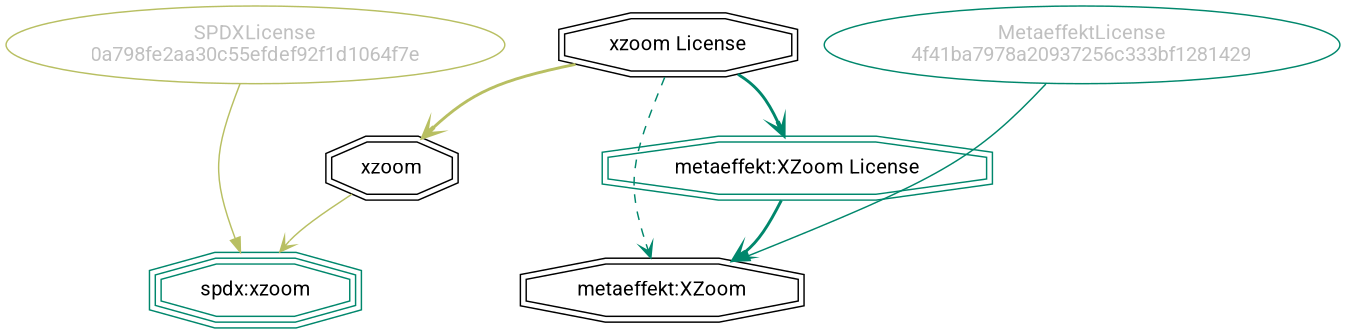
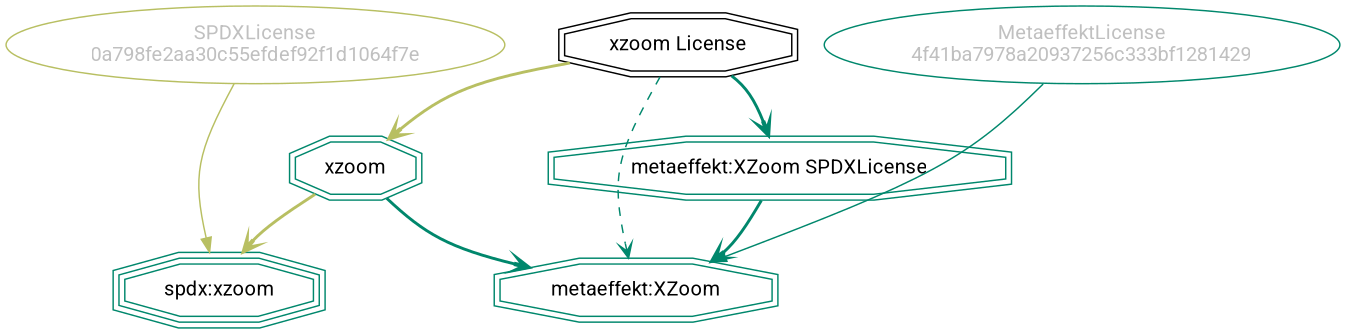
(392, 168) -> (356, 168)
(797, 168) -> (780, 168)
(320, 216) -> (283, 216)
none -> (446, 241)
(662, 290) -> (636, 290)
